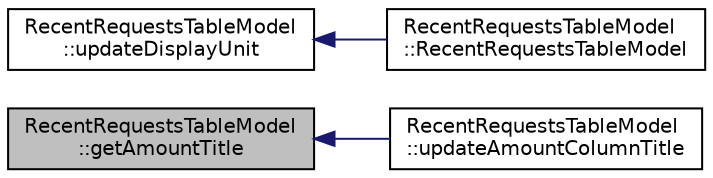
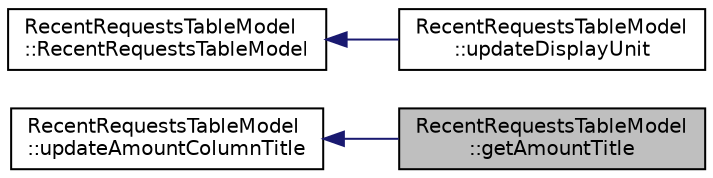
(361, 40) -> (373, 40)
(362, 139) -> (371, 139)
